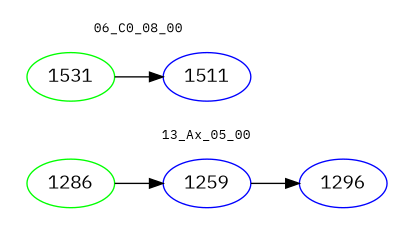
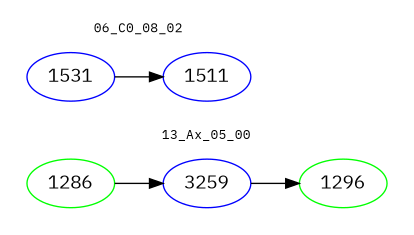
(139, 29) -> (139, 29)
(71, 77) -> (71, 77)
(207, 183) -> (207, 183)
(343, 183) -> (343, 183)
